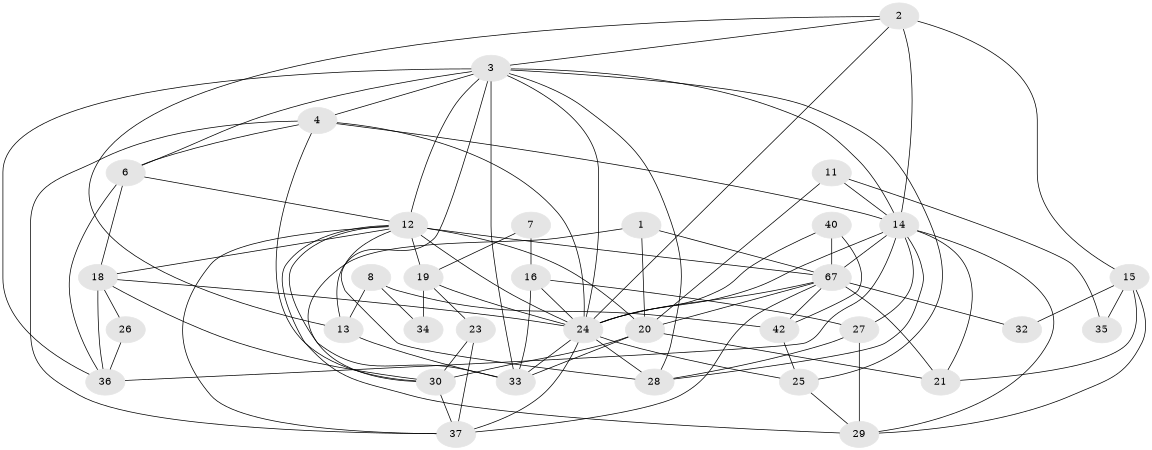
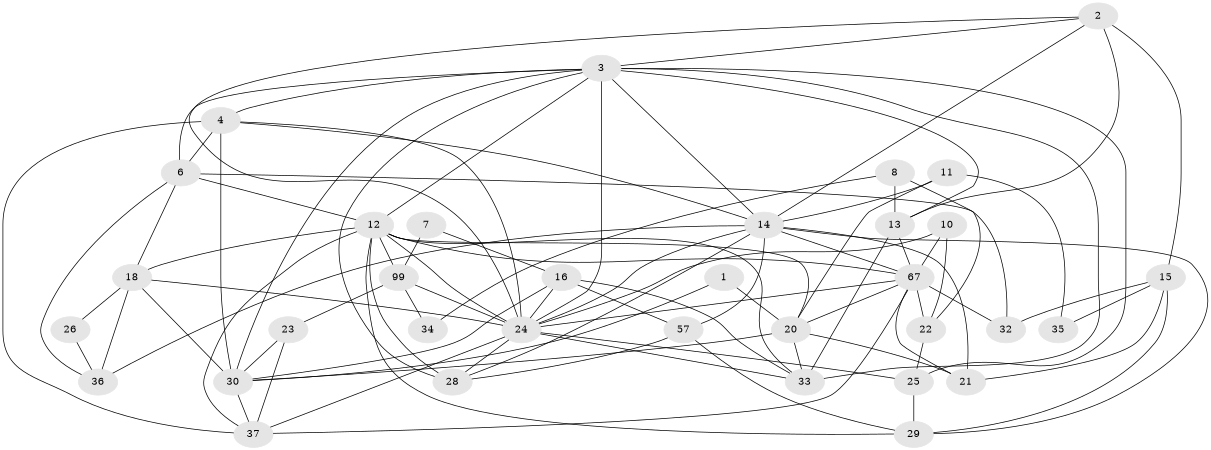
(103, 103) -> (358, 157)
none -> (667, 186)
(832, 225) -> (947, 225)
(733, 250) -> (905, 253)
(423, 277) -> (399, 277)
(779, 330) -> (926, 330)
(859, 330) -> (684, 330)
none -> (423, 351)
